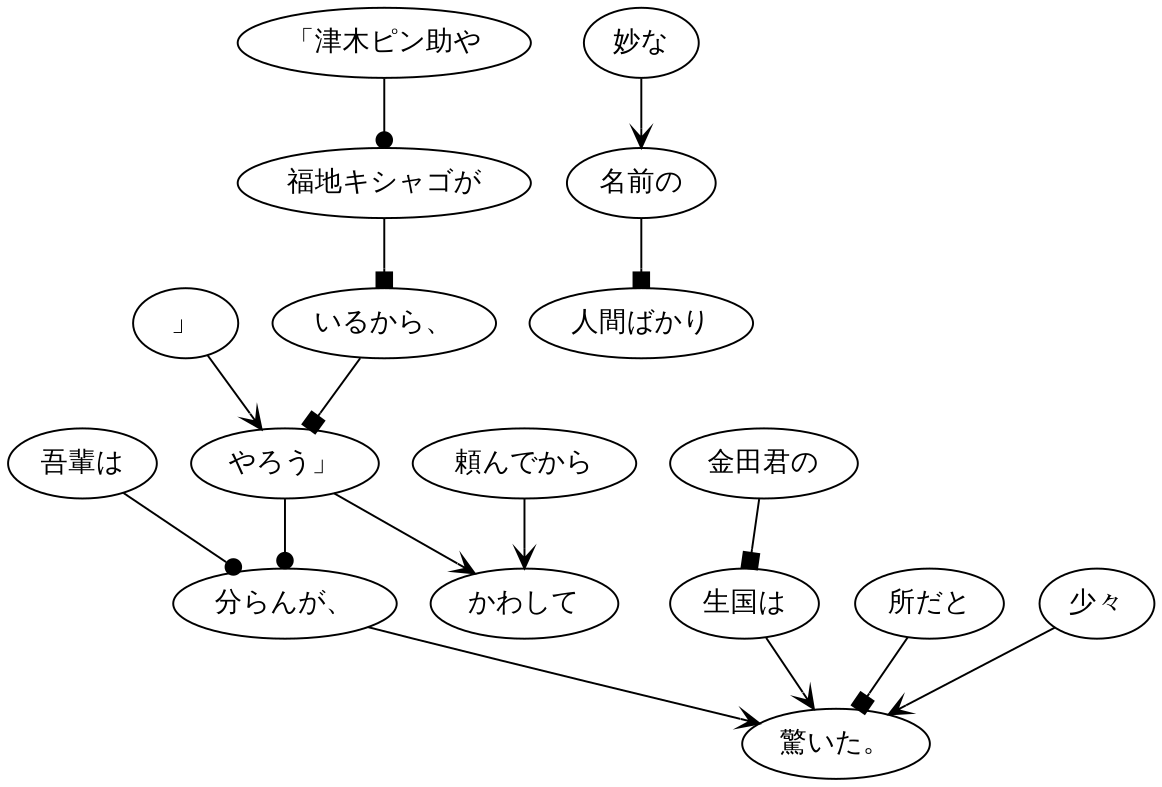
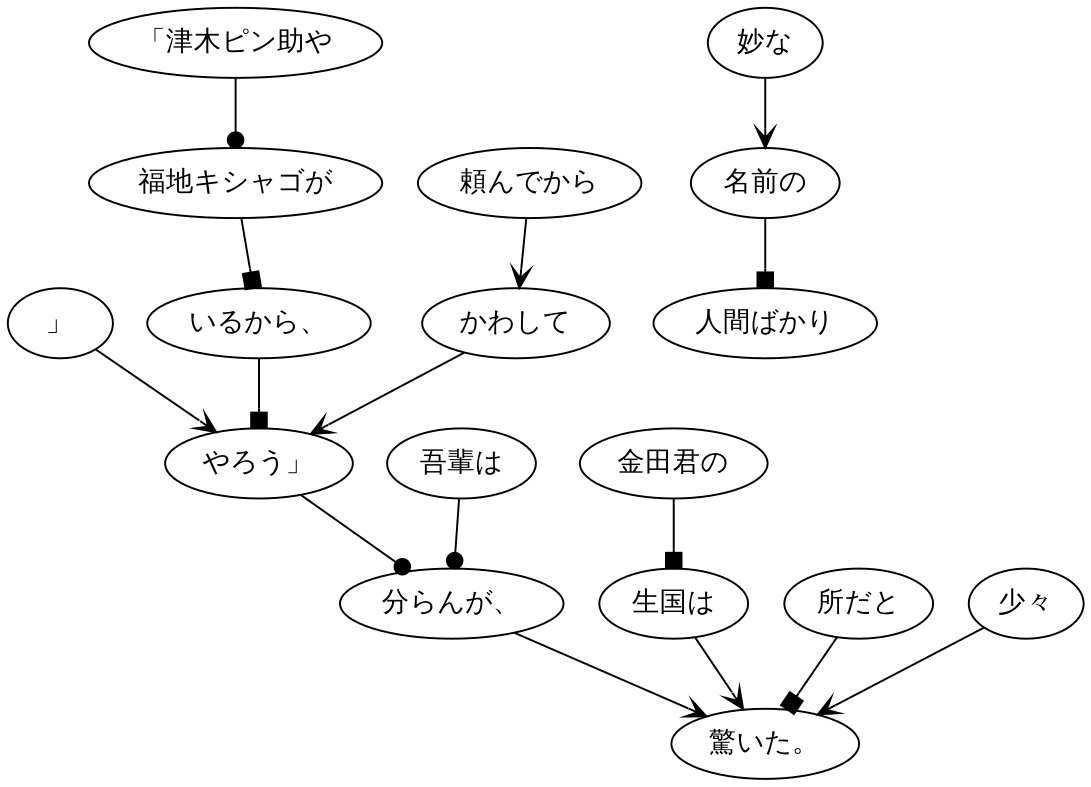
(396, 528) -> (396, 389)
